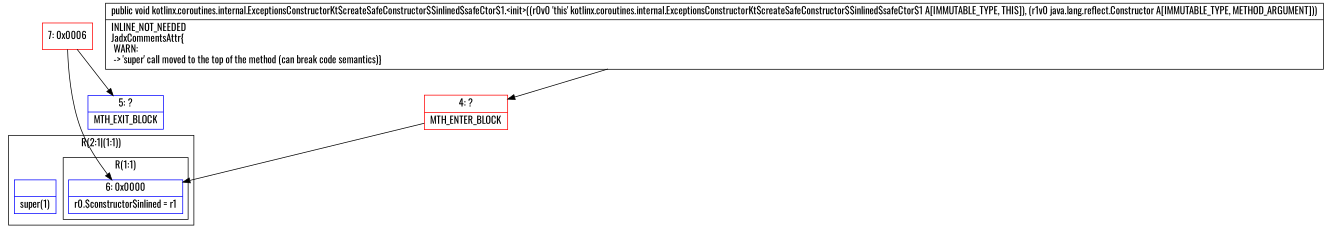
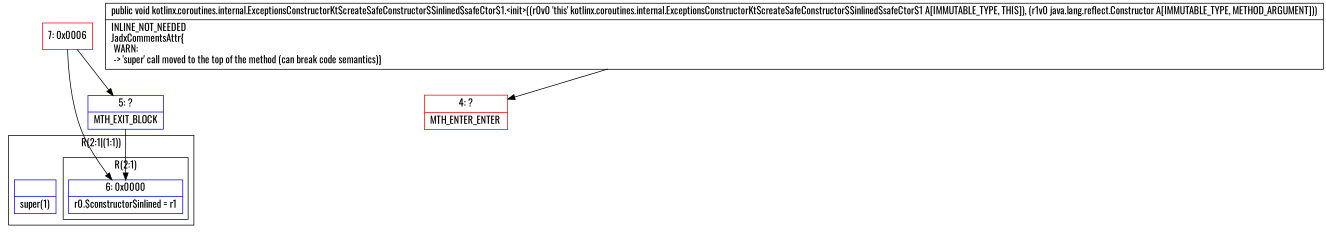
(466, 121) -> (465, 121)
(307, 152) -> (126, 151)
(126, 166) -> (126, 166)
